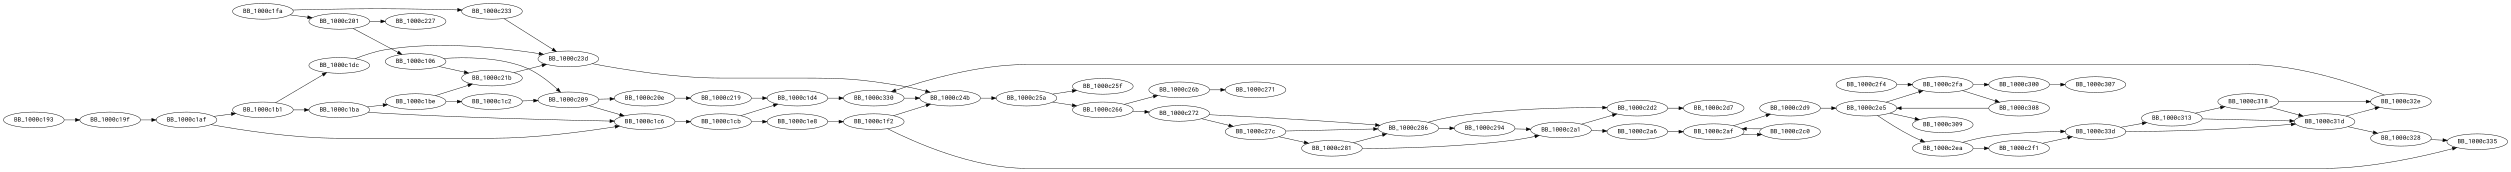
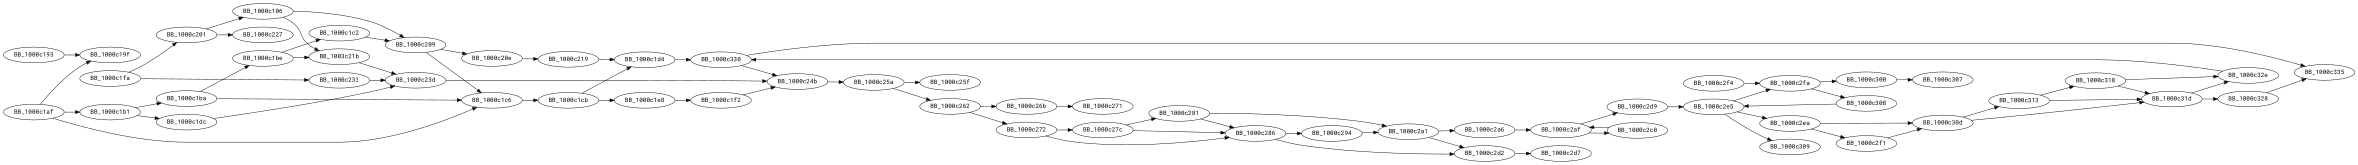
(492, 78) -> (339, 57)
(1103, 110) -> (950, 106)
(146, 120) -> (62, 81)
(2095, 132) -> (1943, 123)
(1668, 168) -> (1524, 43)
